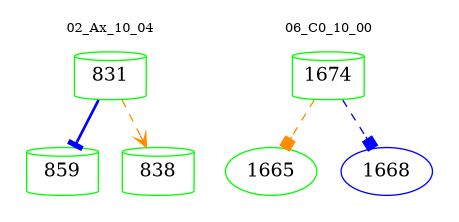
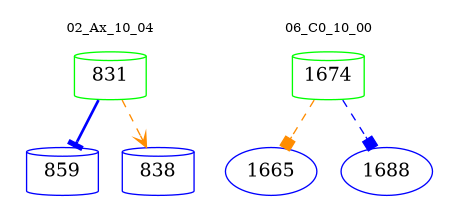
(62, 171) -> (62, 171)
(158, 171) -> (158, 171)
(271, 171) -> (271, 171)
(387, 171) -> (387, 171)
